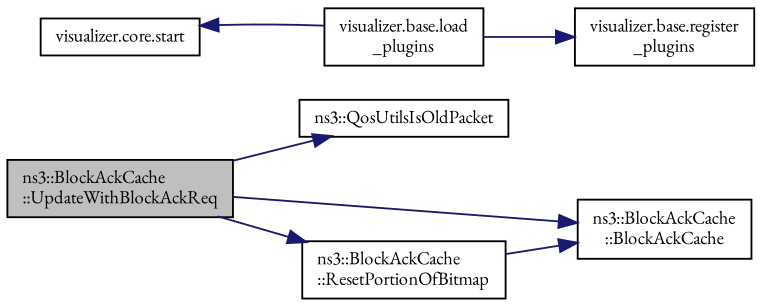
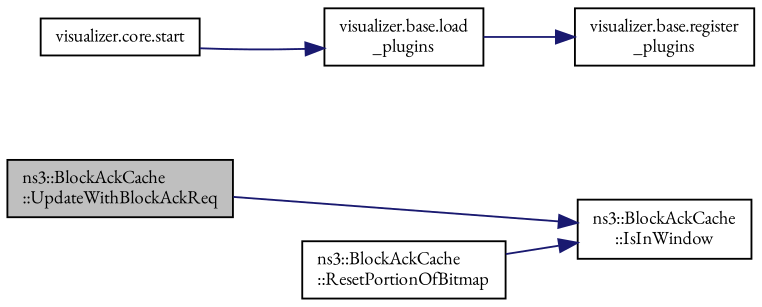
(271, 25) -> (253, 49)
(404, 118) -> none
(253, 227) -> none
(665, 229) -> (665, 229)
